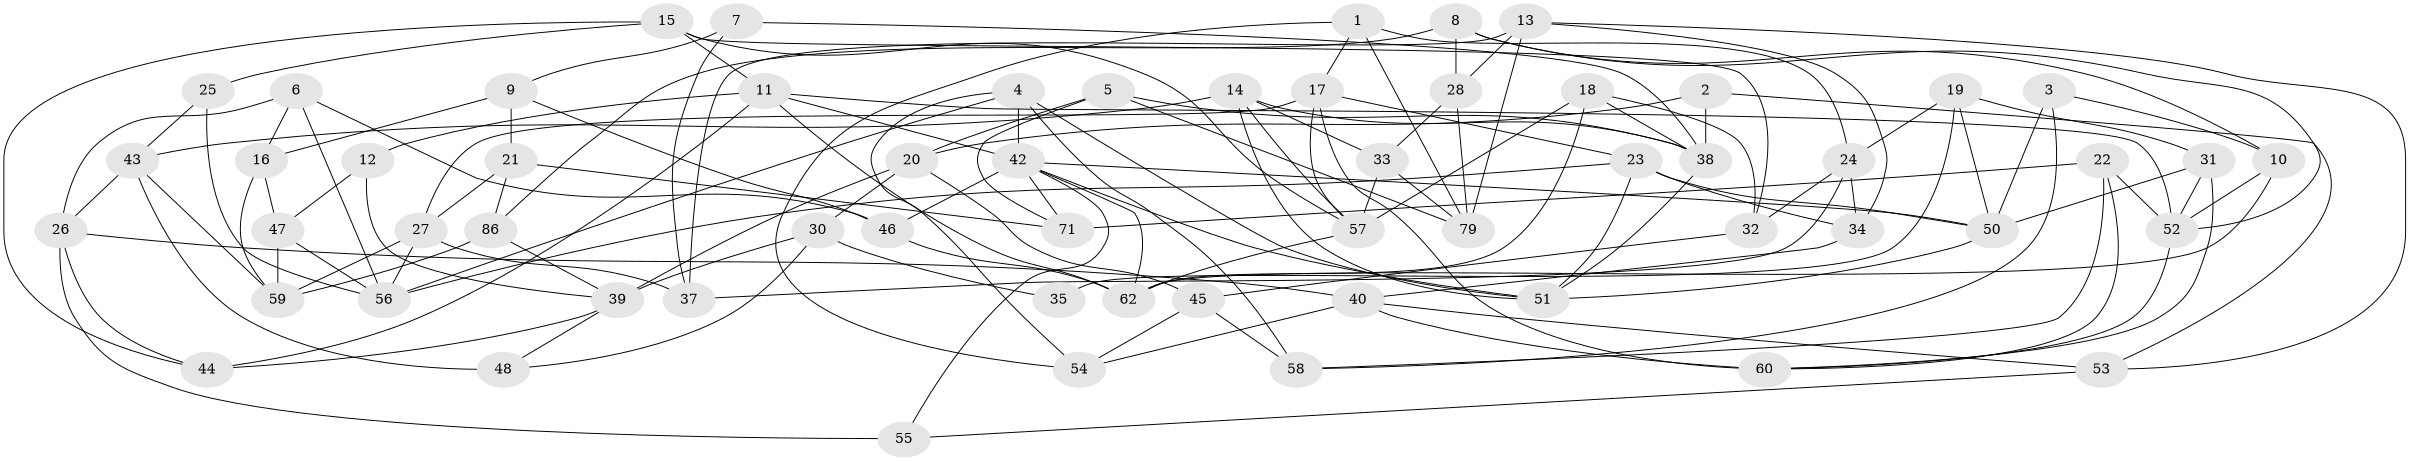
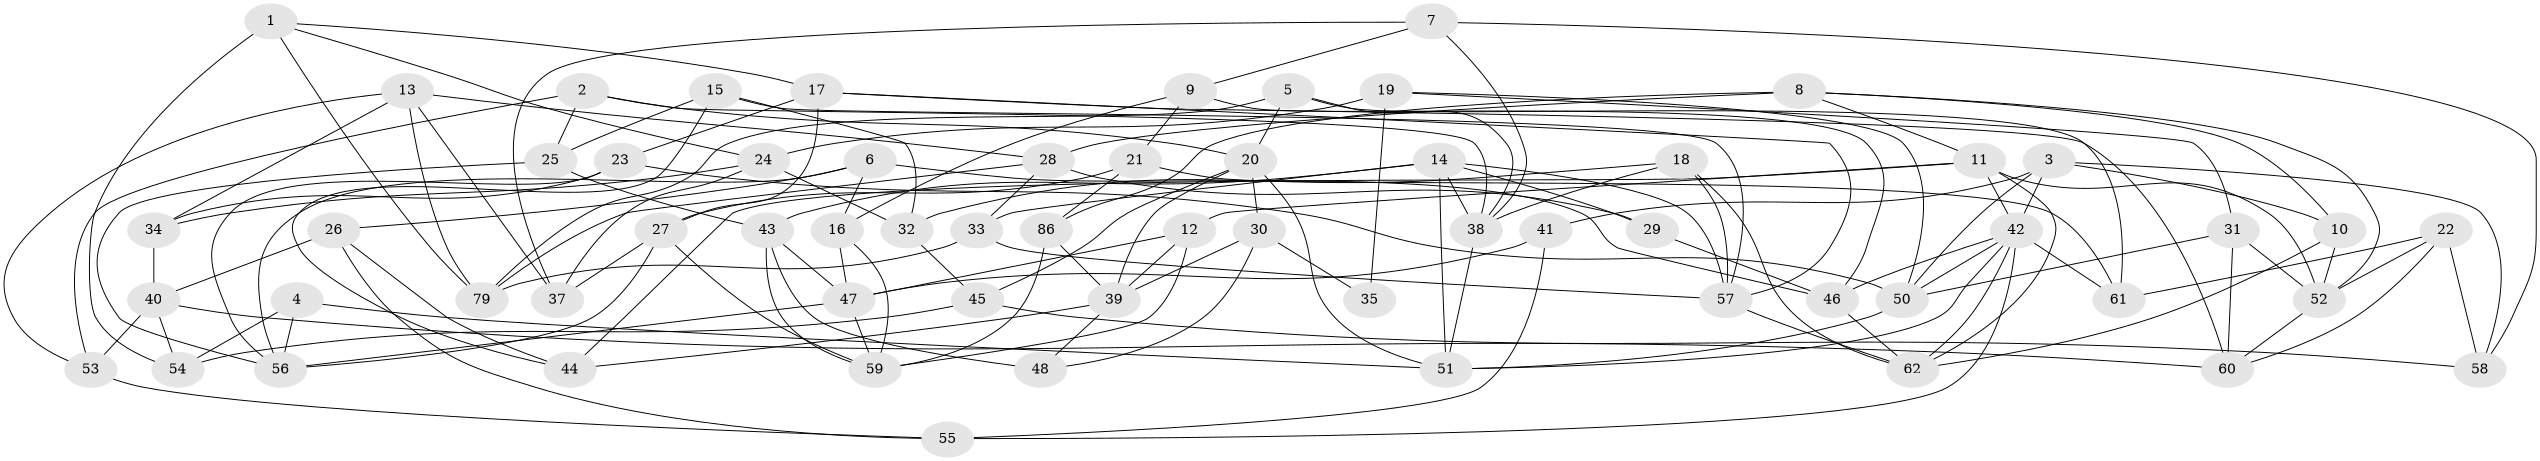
(716, 56) -> (1914, 133)
none -> (567, 126)
(1018, 132) -> (2030, 201)
(97, 196) -> (805, 262)
(1068, 230) -> (2119, 300)
none -> (1546, 230)
none -> (1652, 230)
(1180, 234) -> (2110, 55)
(1603, 238) -> (1318, 292)
none -> (1057, 341)
